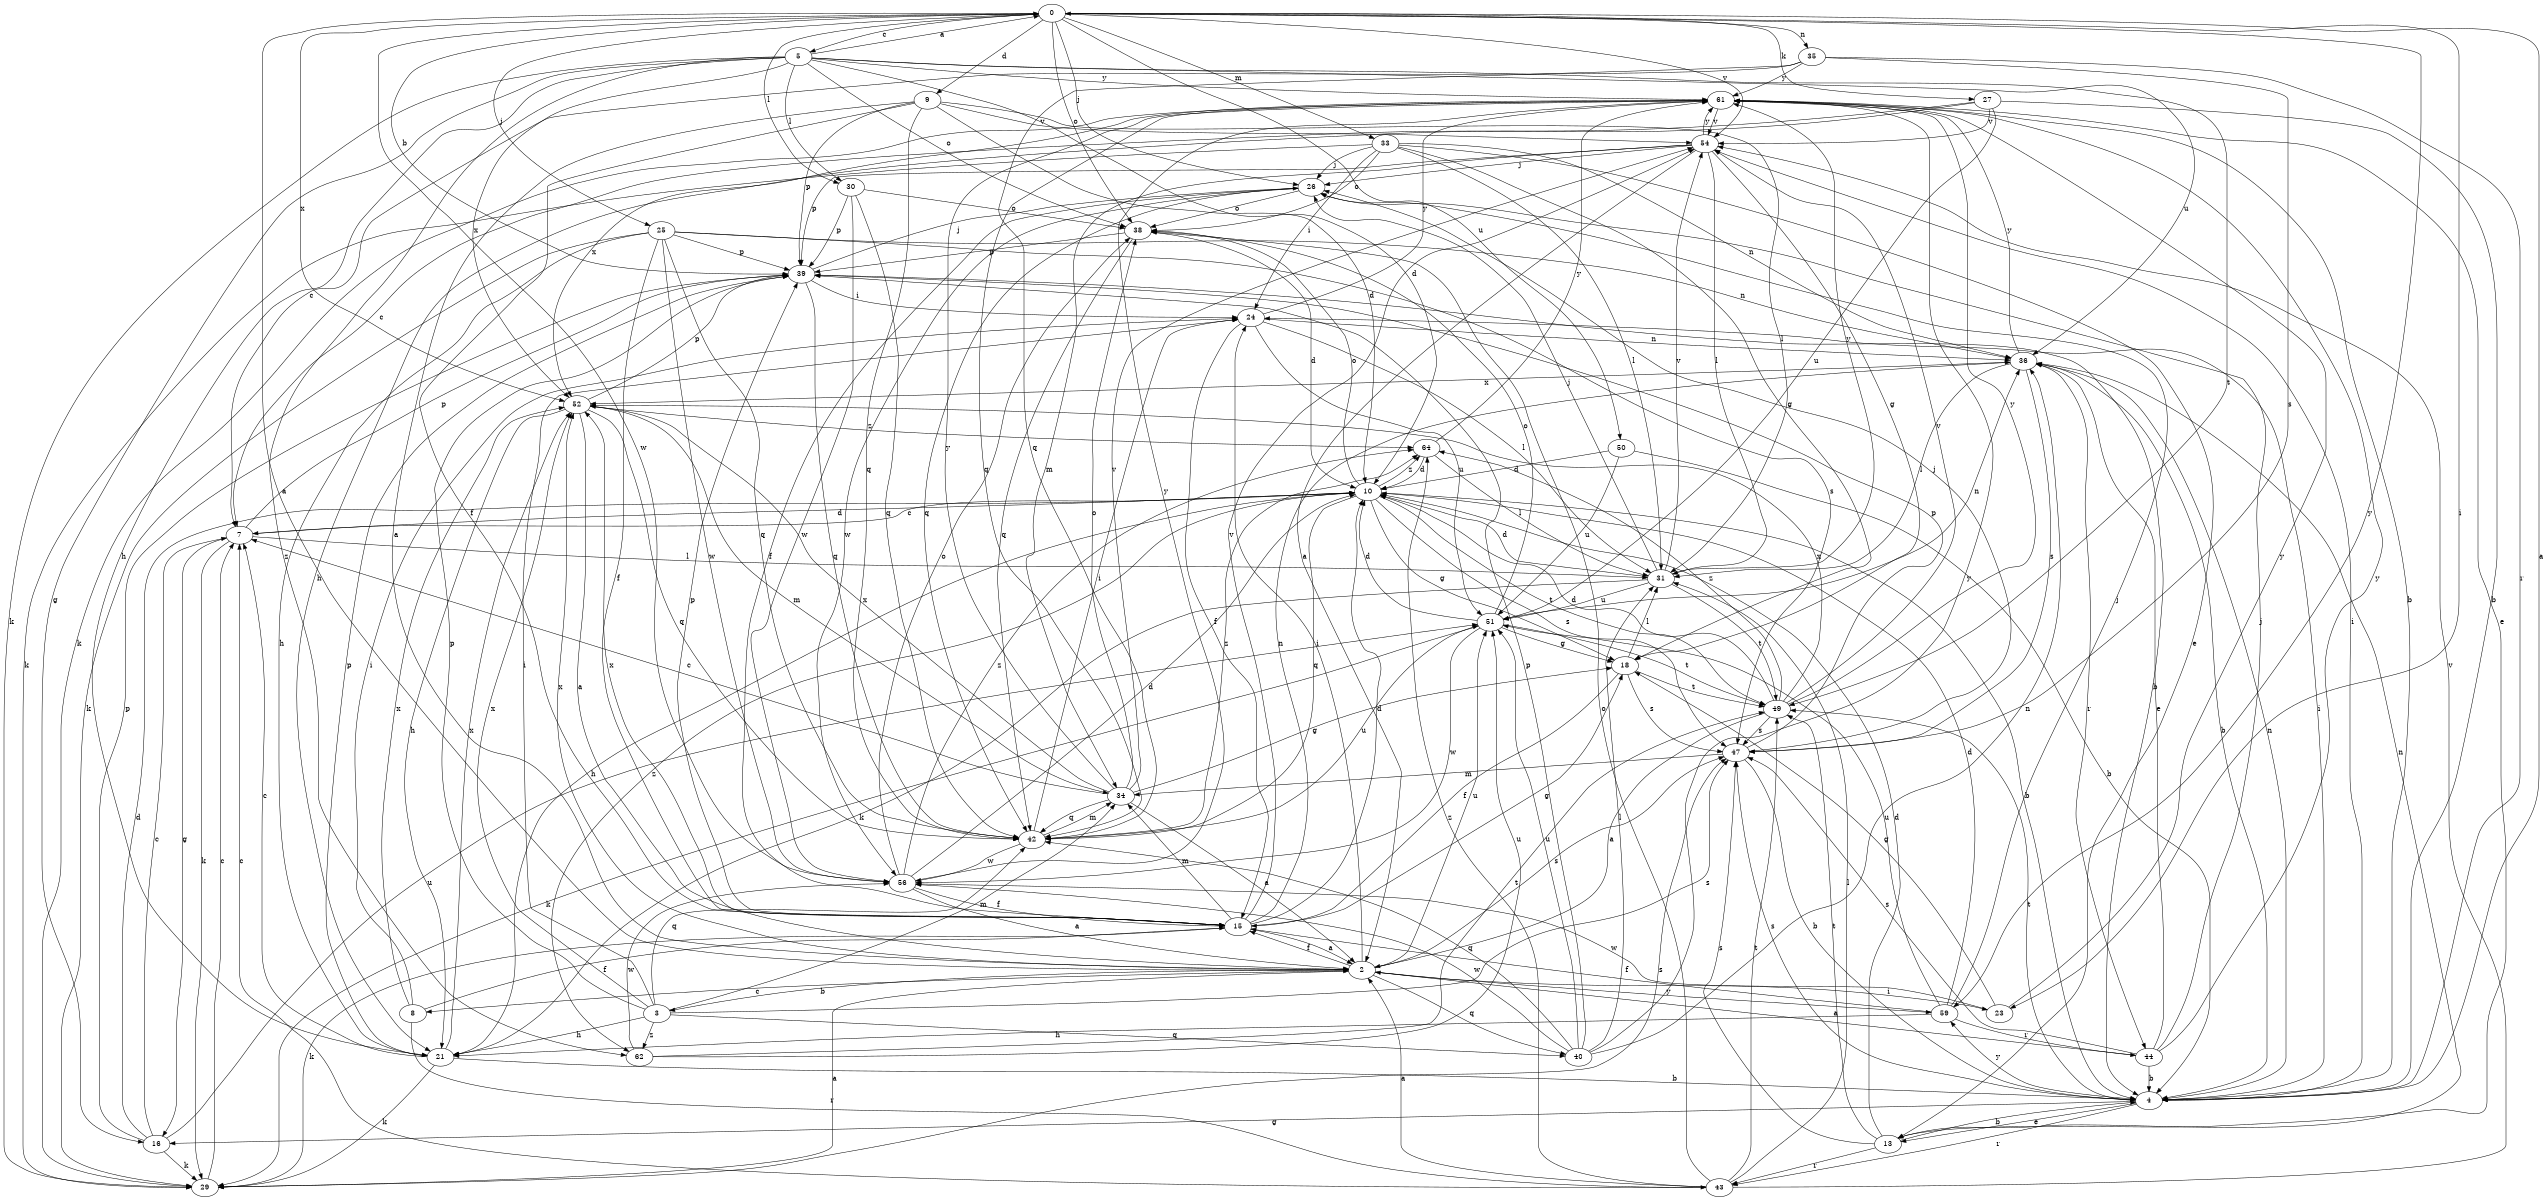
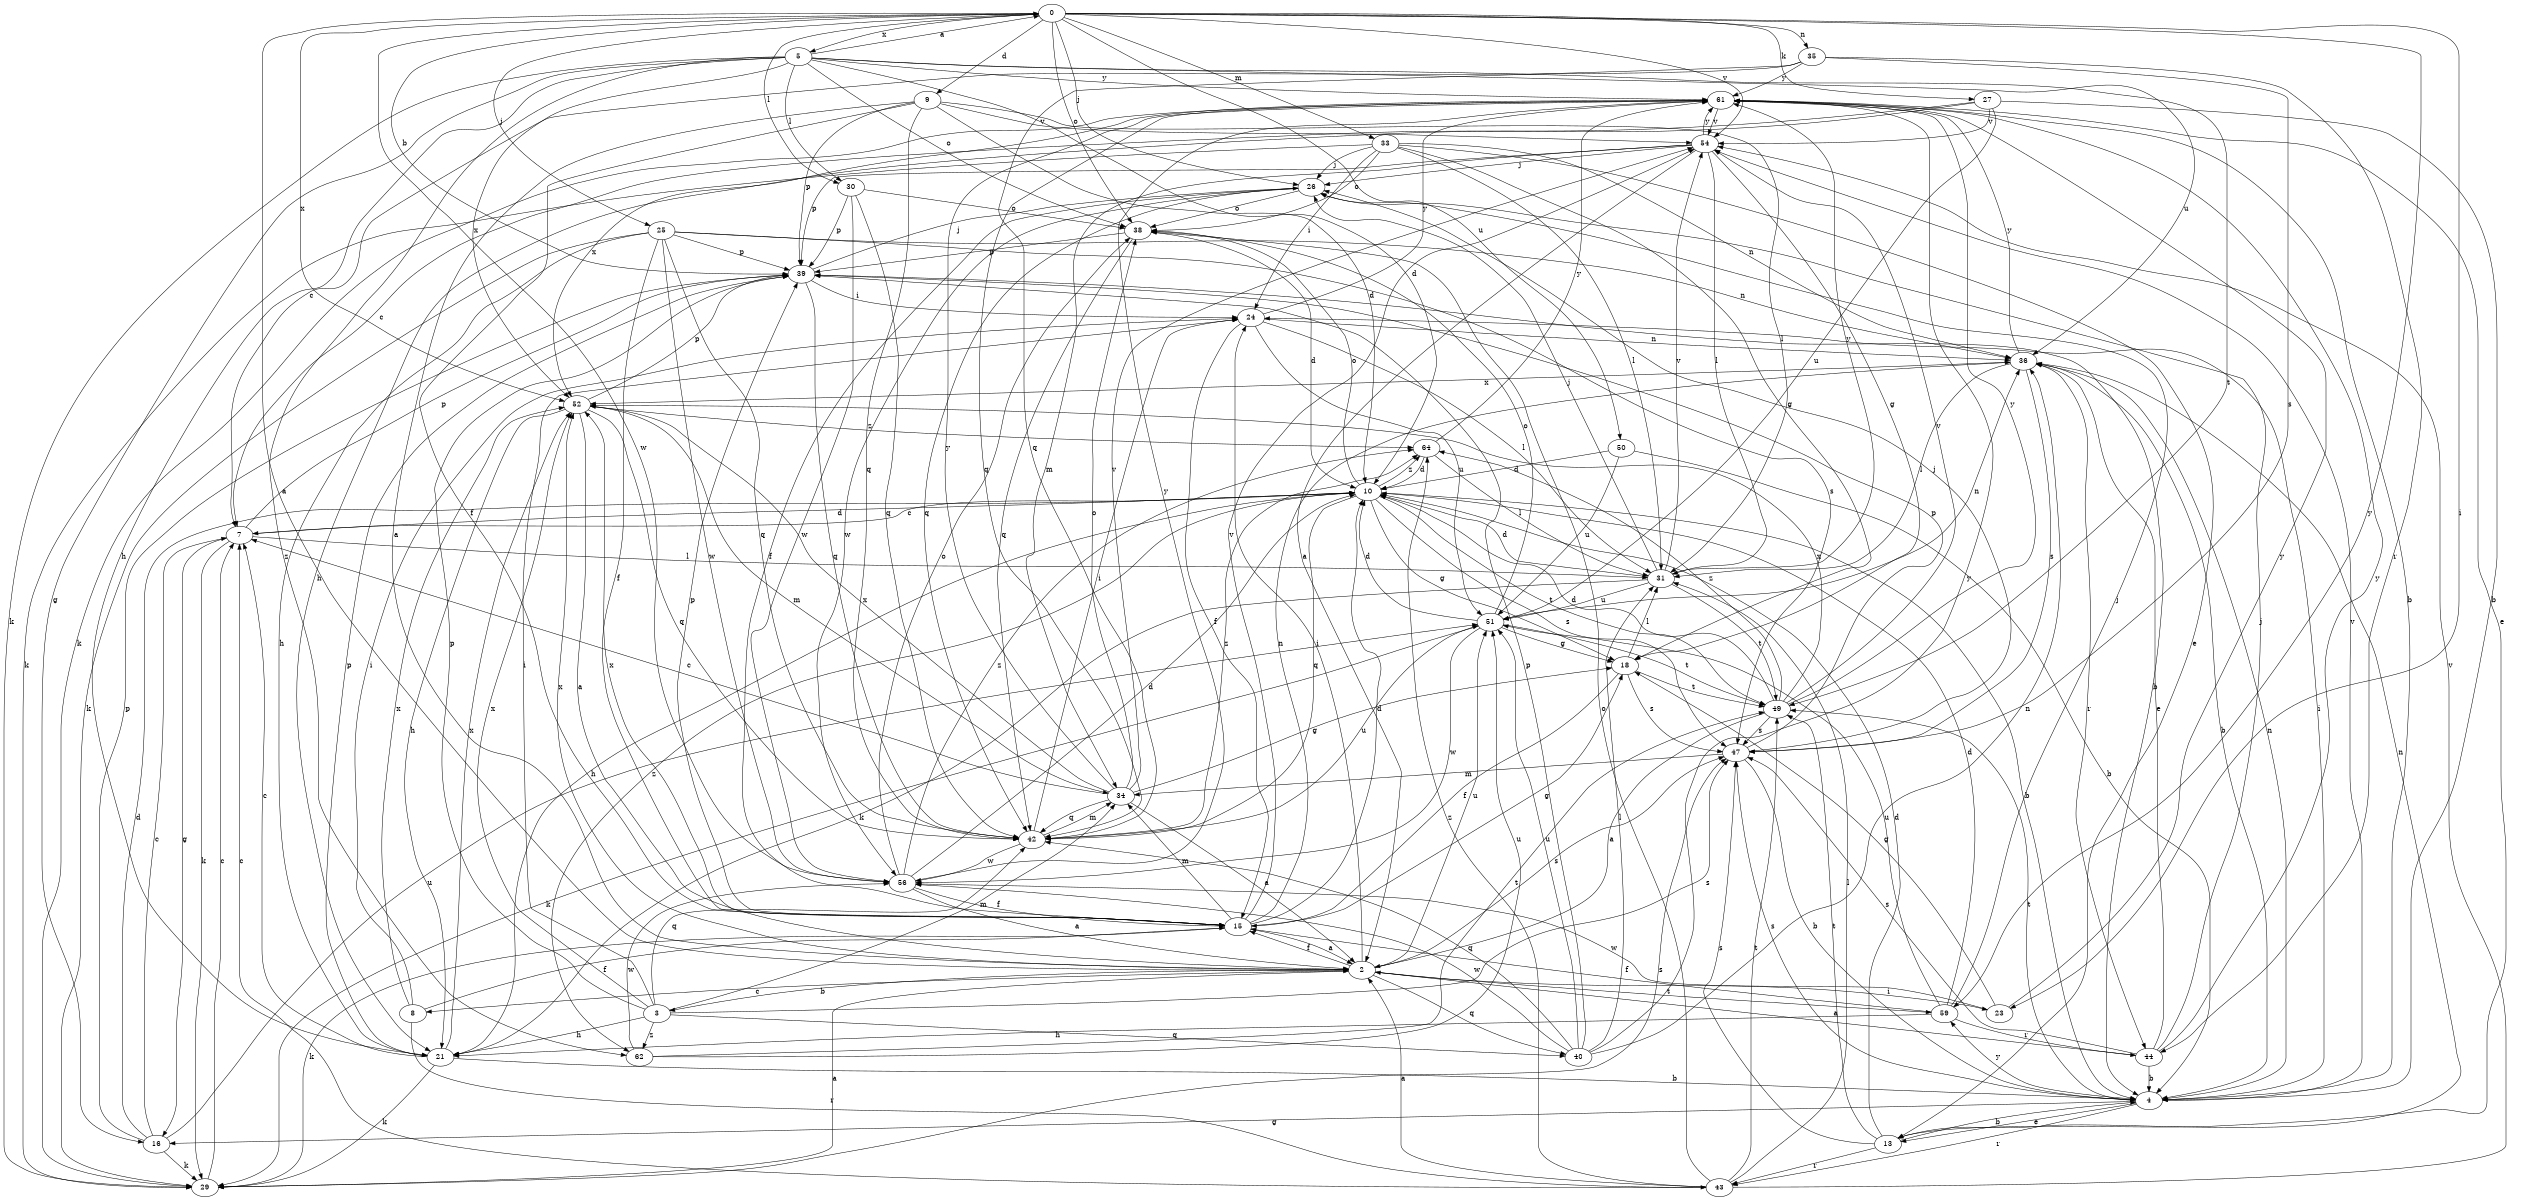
(2466, 29) -> none
(884, 35) -> (884, 35)
(2520, 418) -> (2418, 362)
(2353, 622) -> (2353, 622)
(1669, 992) -> (1669, 992)
